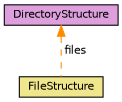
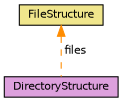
(61, 57) -> (61, 57)
